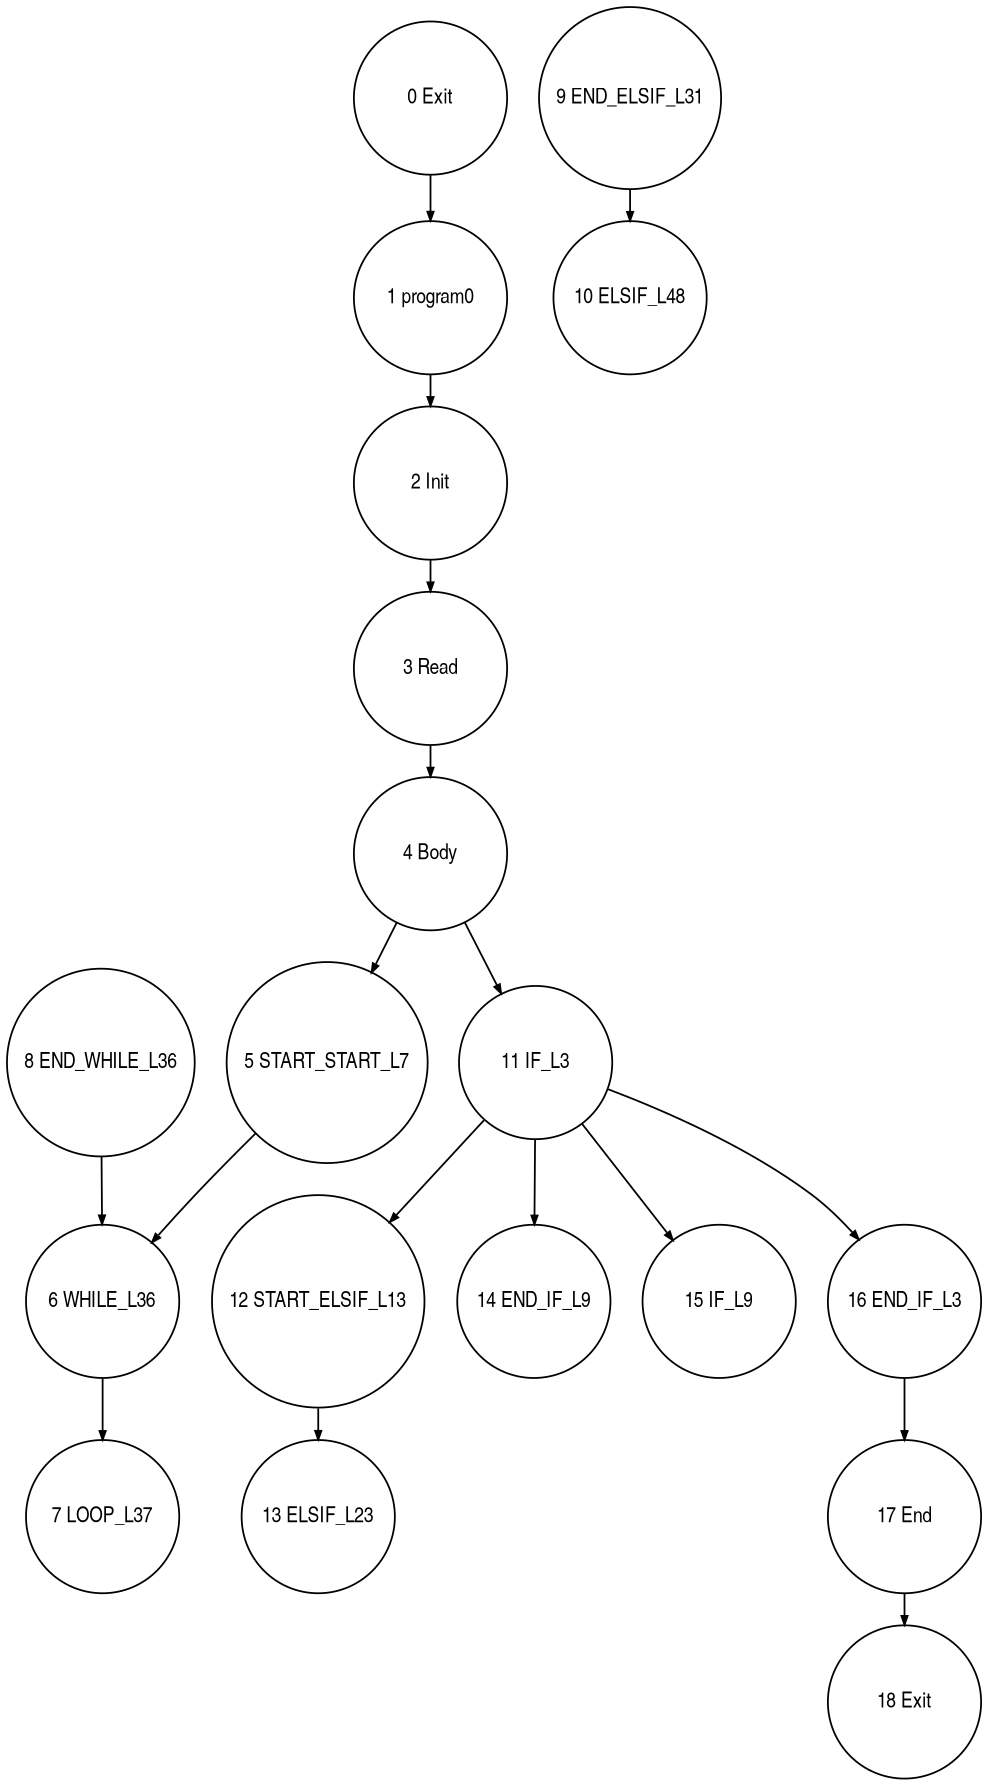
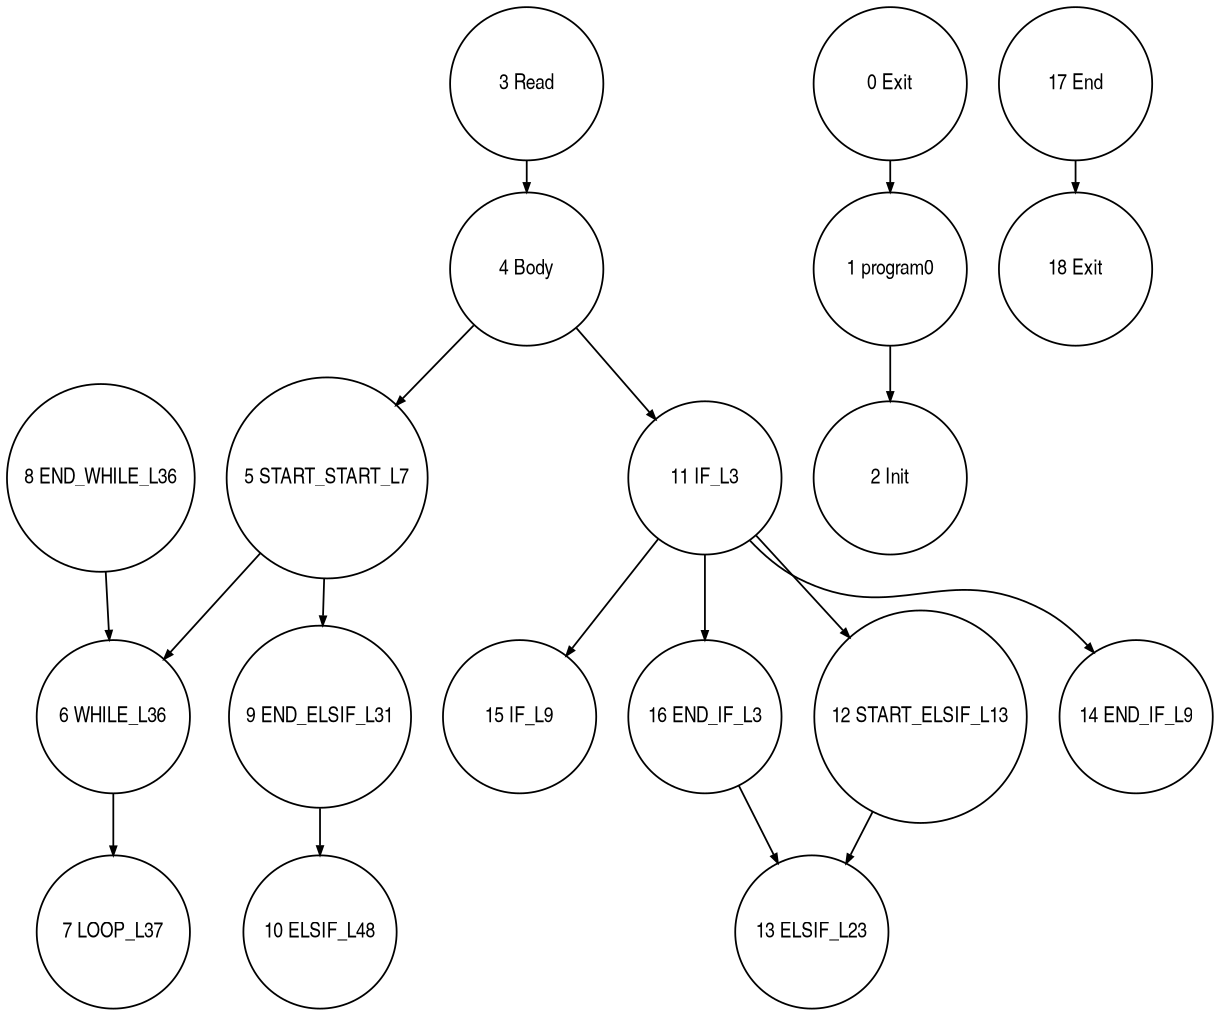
(430, 571) -> none
none -> (324, 597)
(904, 1405) -> (756, 820)
